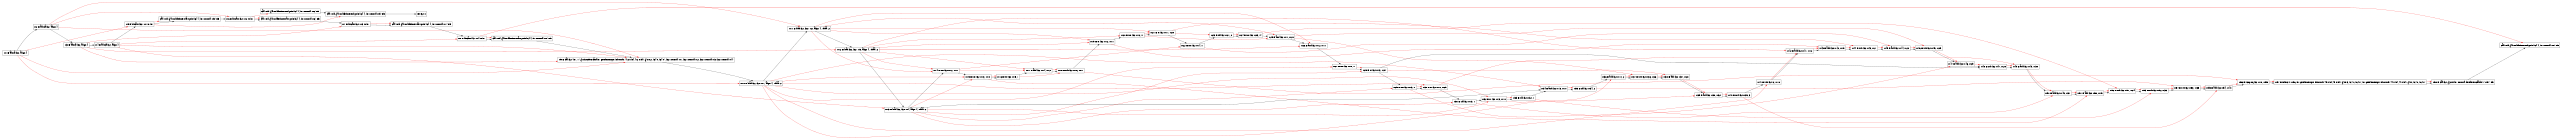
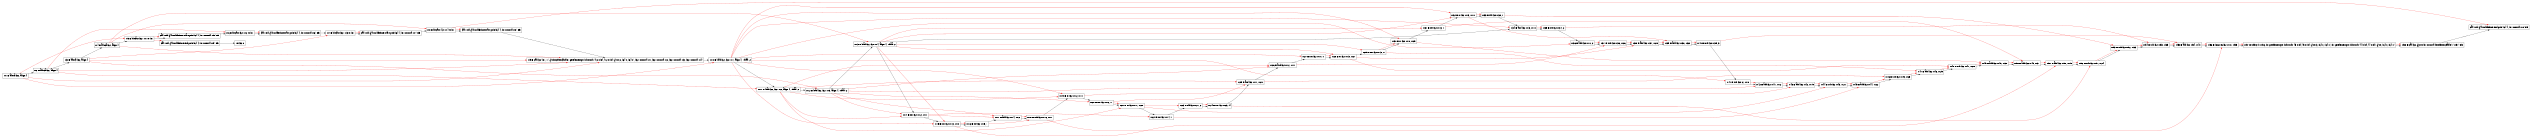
(290, 11) -> none
(983, 44) -> (903, 71)
(1462, 60) -> (1451, 64)
(1678, 63) -> (1648, 71)
